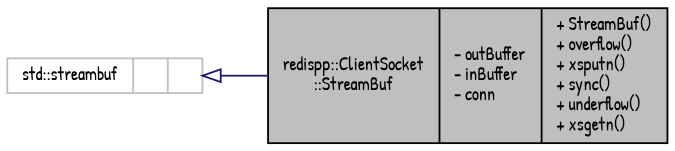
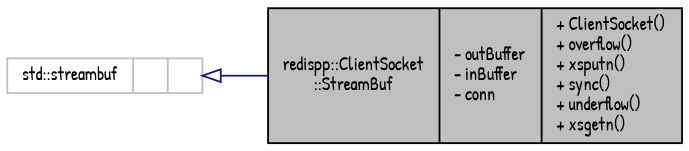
(605, 25) -> (612, 25)
